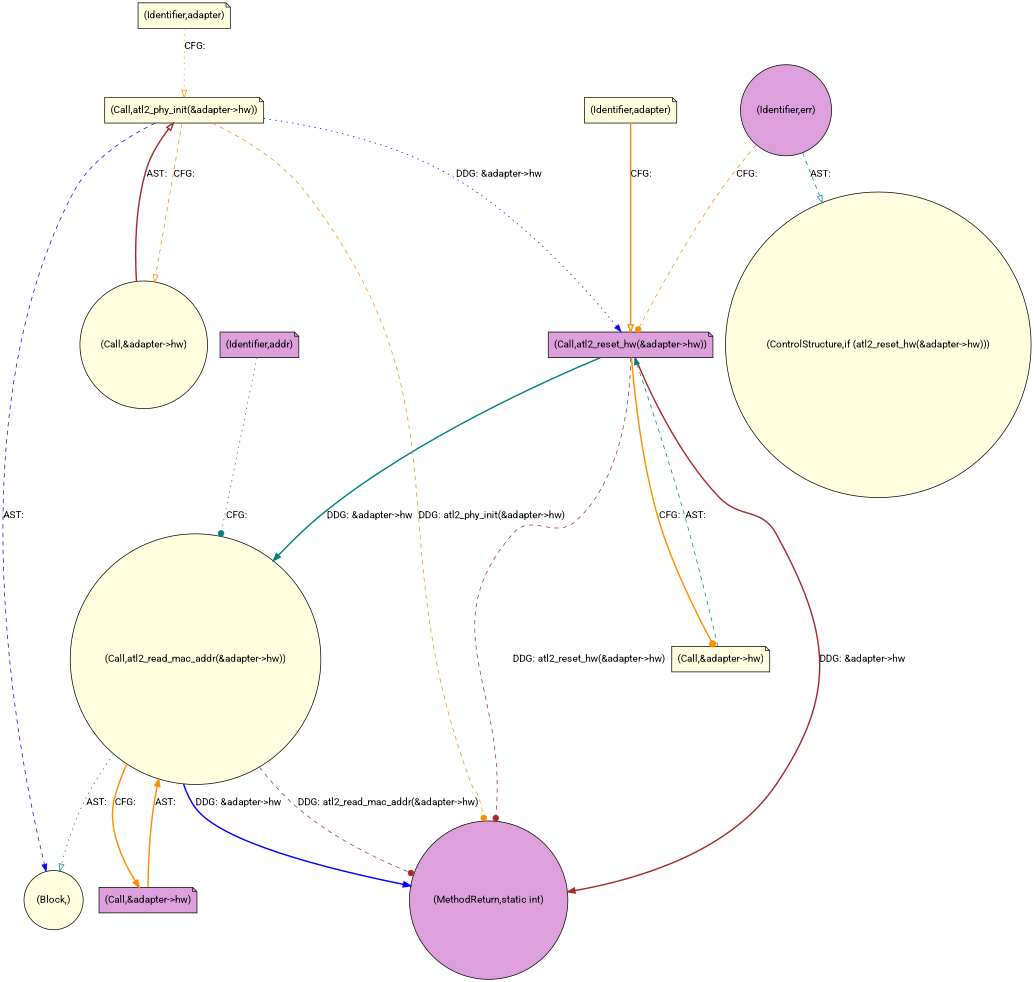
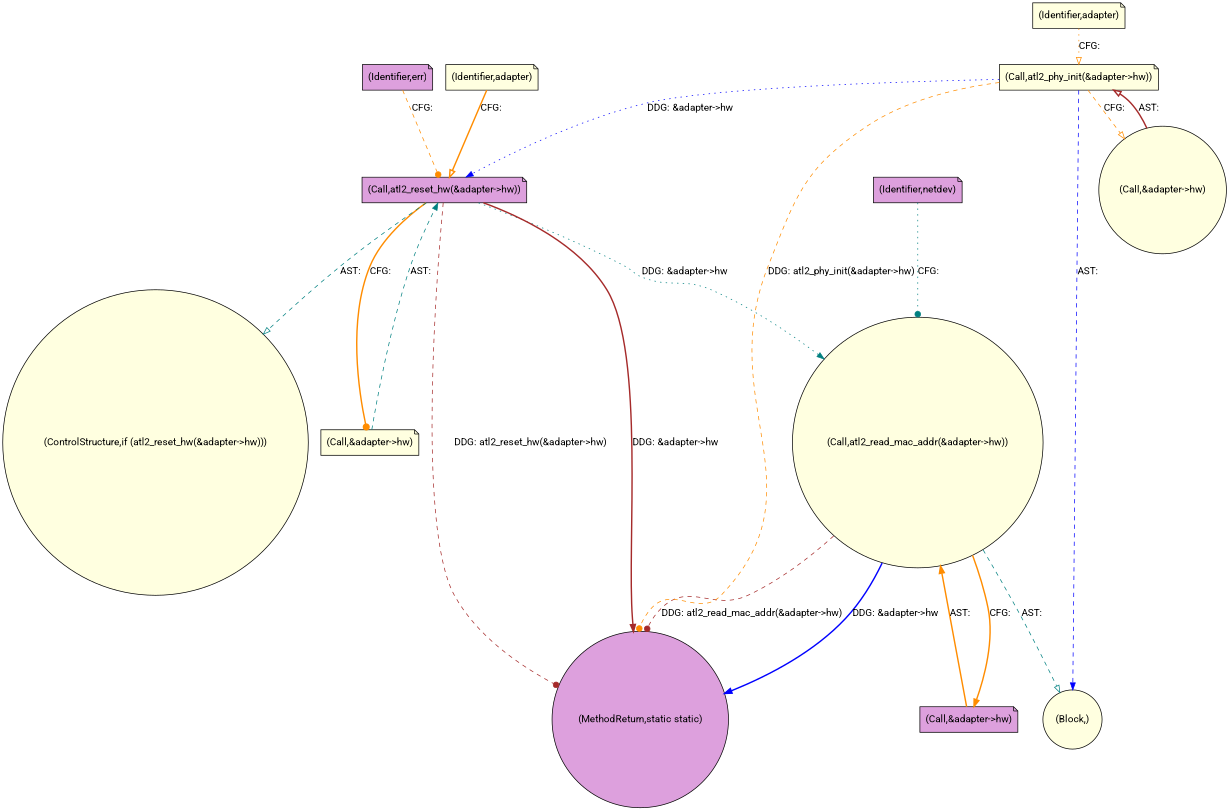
(786, 110) -> (398, 77)
(811, 174) -> (345, 263)
(259, 345) -> (918, 190)
(430, 442) -> (650, 280)
(82, 806) -> (1021, 617)
(489, 900) -> (640, 719)
